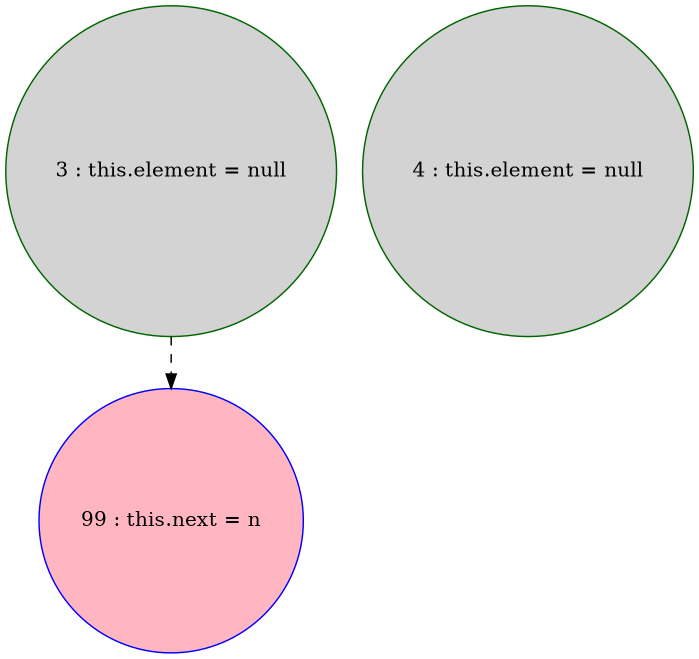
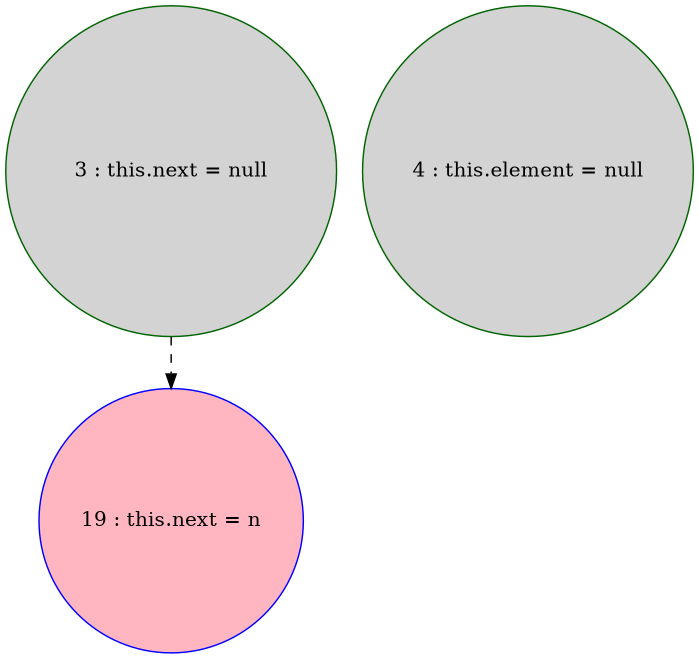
(171, 171) -> (171, 171)
(171, 521) -> (171, 521)
